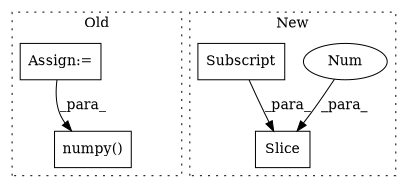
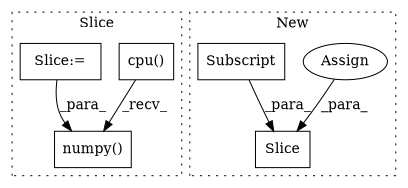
(97, 24) -> (97, 24)
(61, 62) -> (61, 62)
none -> (146, 62)
(345, 62) -> (345, 62)
